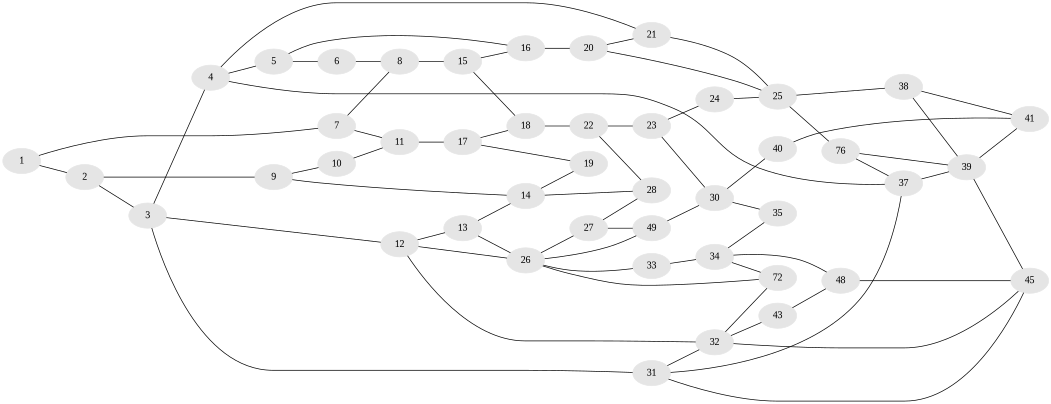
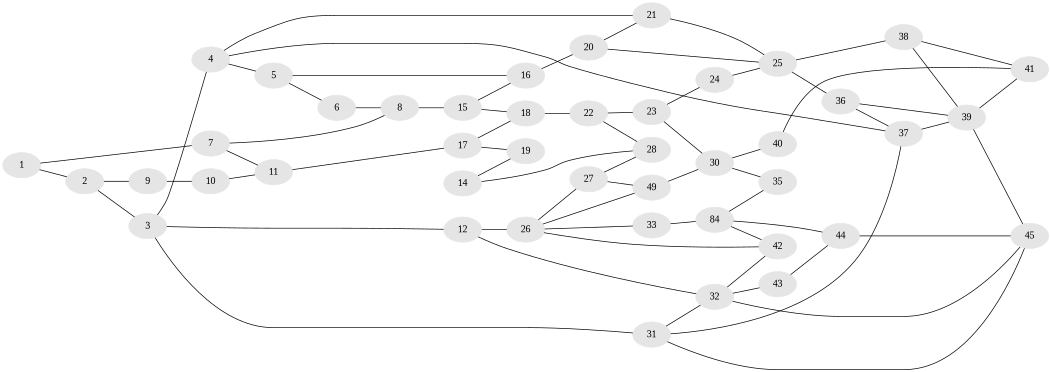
(841, 151) -> (841, 102)
(399, 189) -> none
(463, 228) -> none
(715, 257) -> (715, 220)
(778, 278) -> (778, 246)
(841, 281) -> (841, 236)
